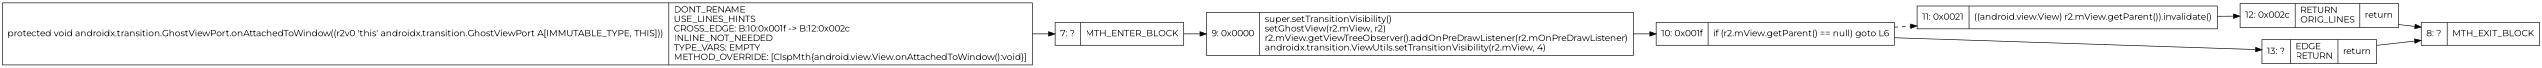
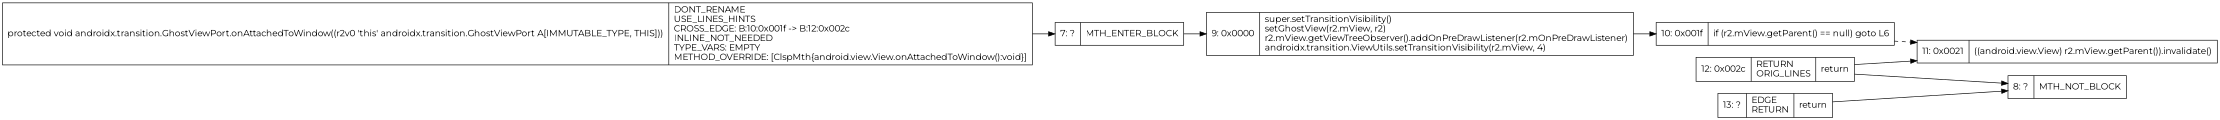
(2225, 16) -> (1882, 63)
(2493, 34) -> (2080, 87)
(2075, 44) -> none
